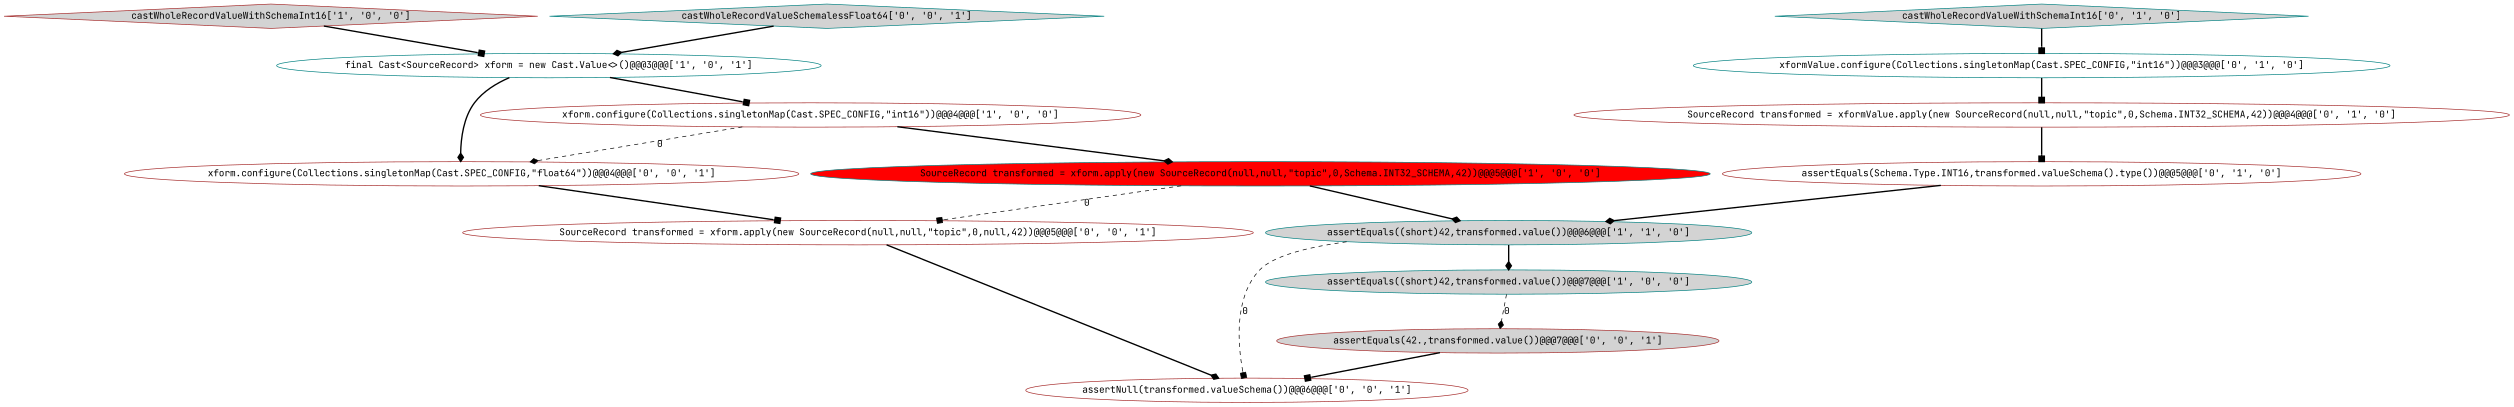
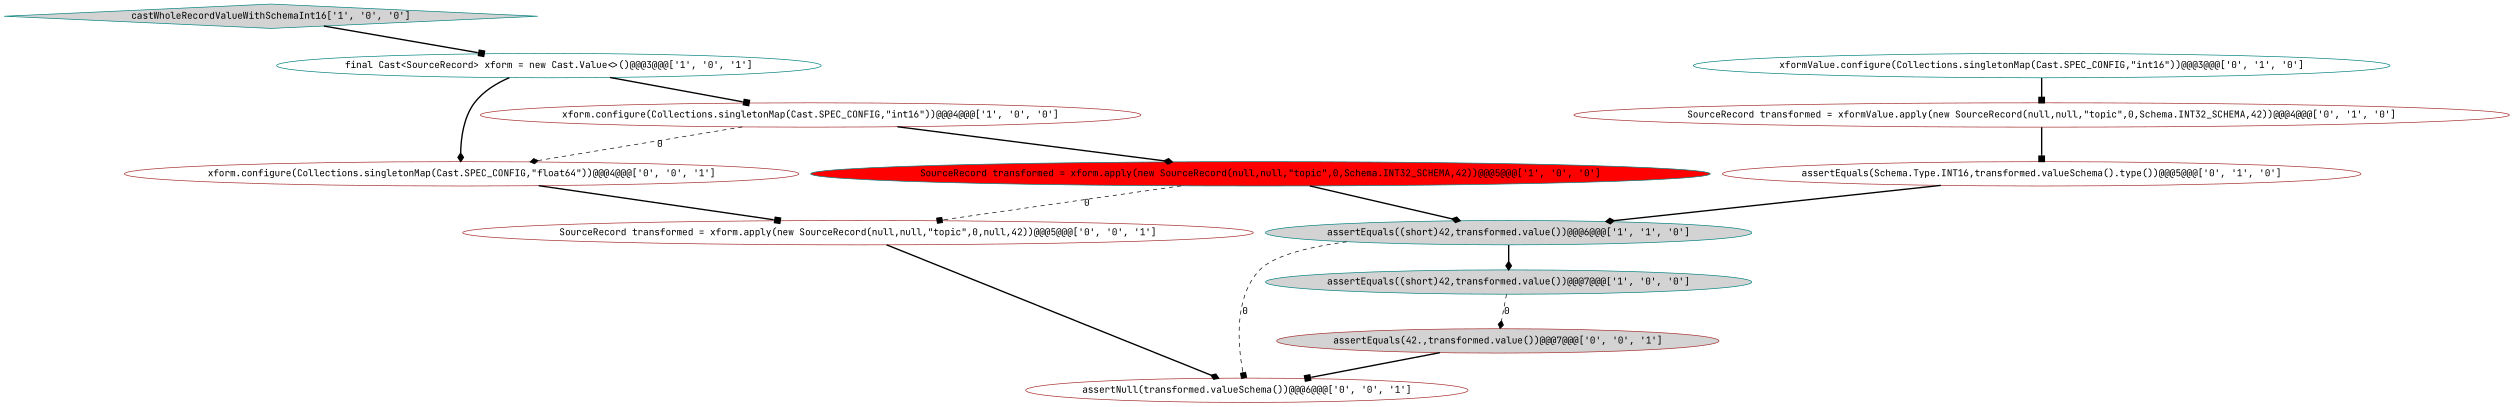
(271, 16) -> (271, 16)
(827, 16) -> none
(2042, 16) -> none
